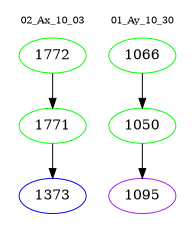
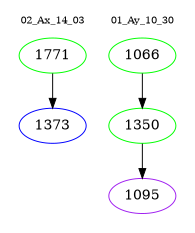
(53, 21) -> (53, 21)
(53, 56) -> none
(142, 126) -> (142, 126)
